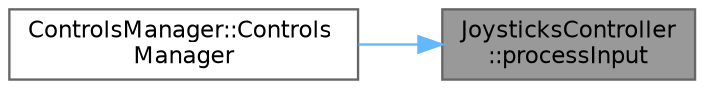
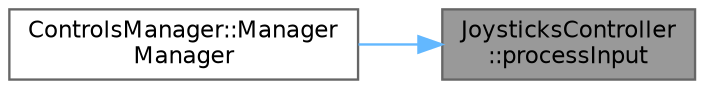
(184, 44) -> (184, 44)
